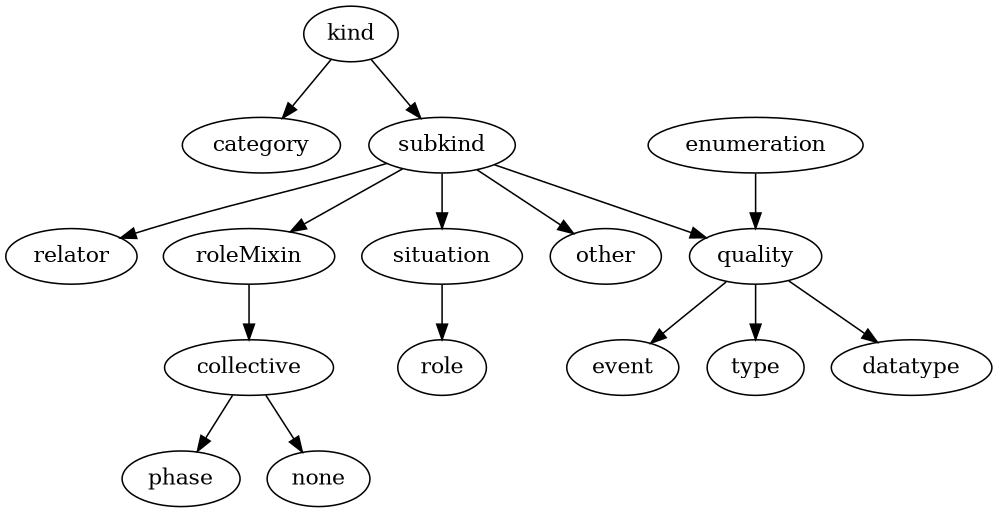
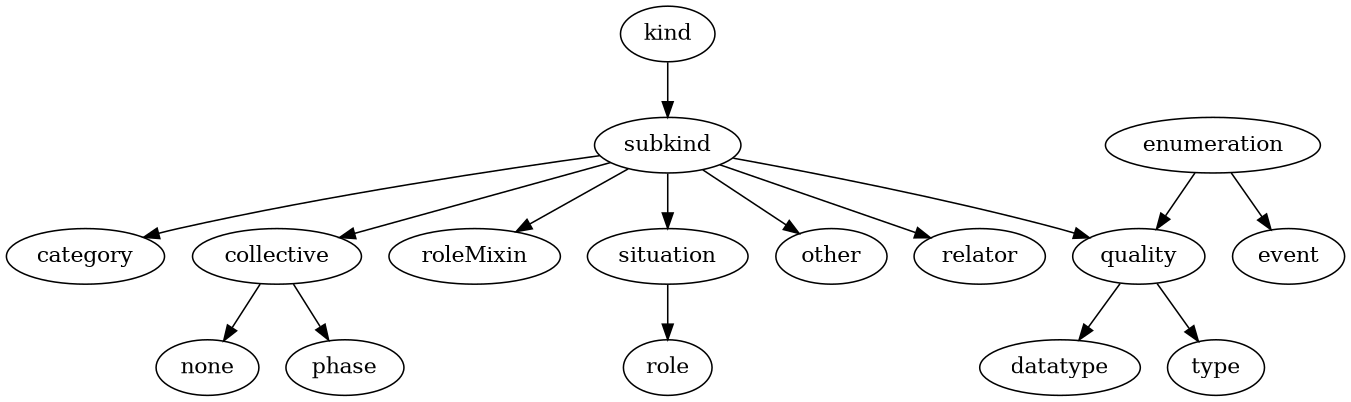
(312, 83) -> (378, 190)
(249, 304) -> (483, 198)
(695, 308) -> (1247, 195)
